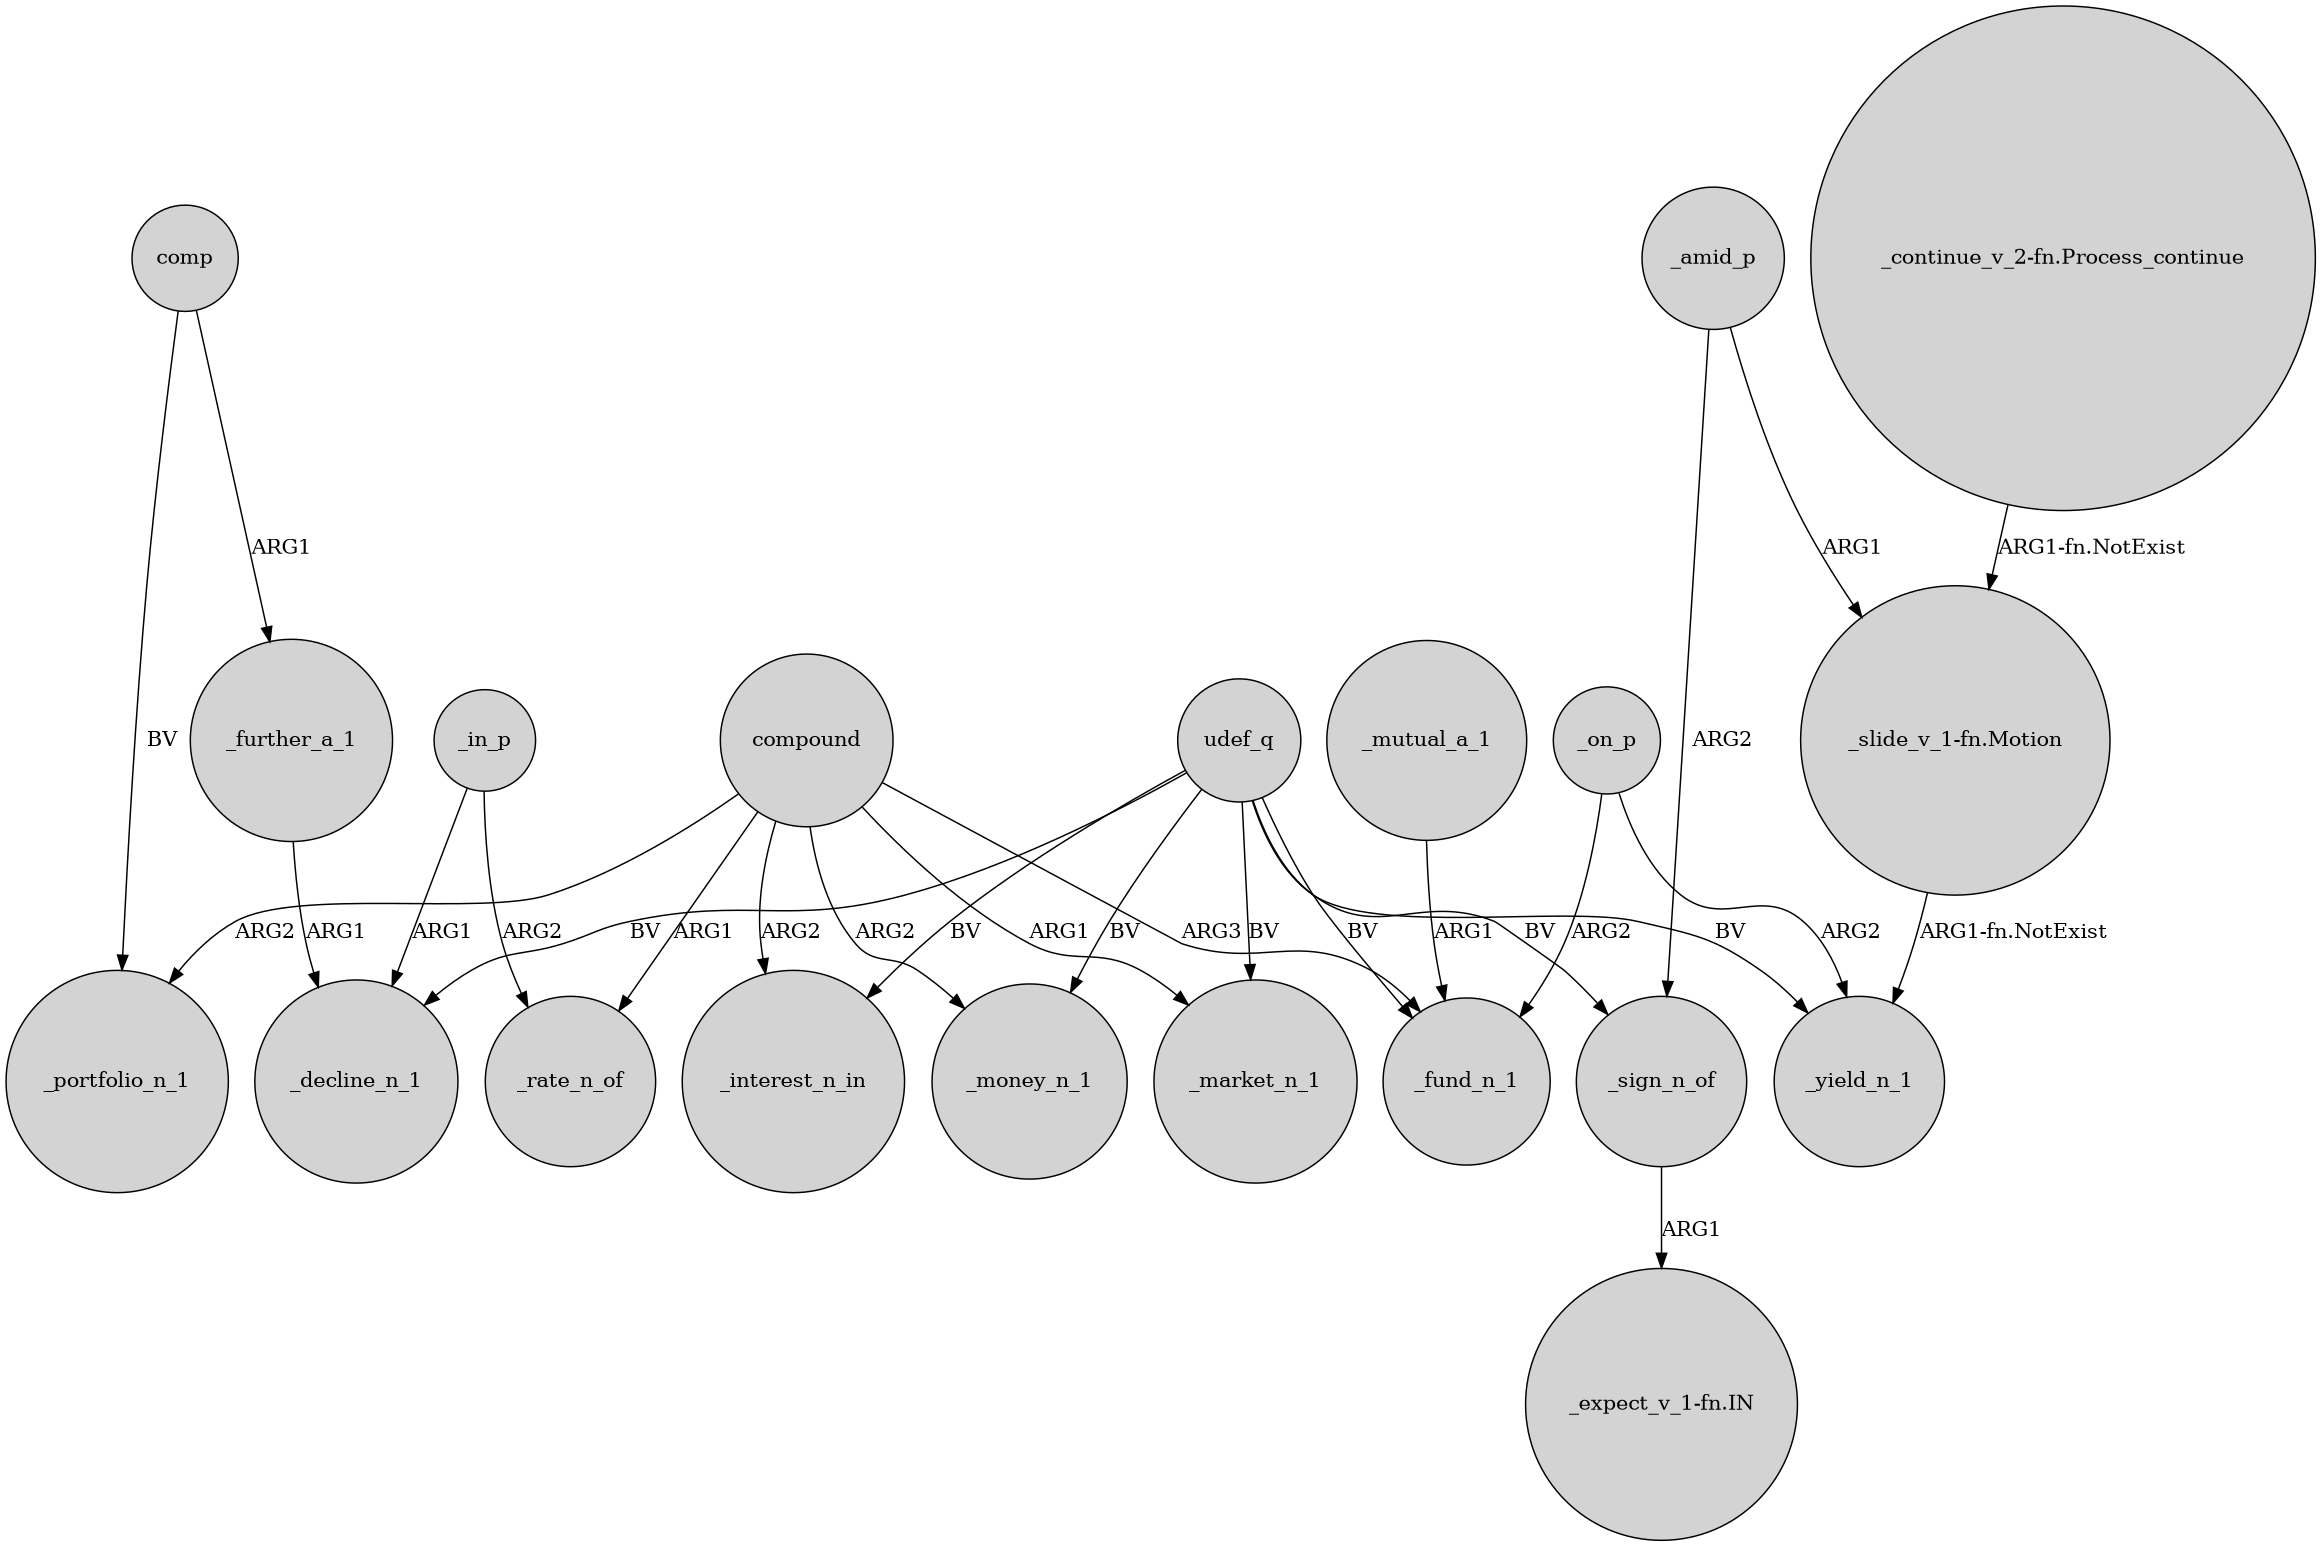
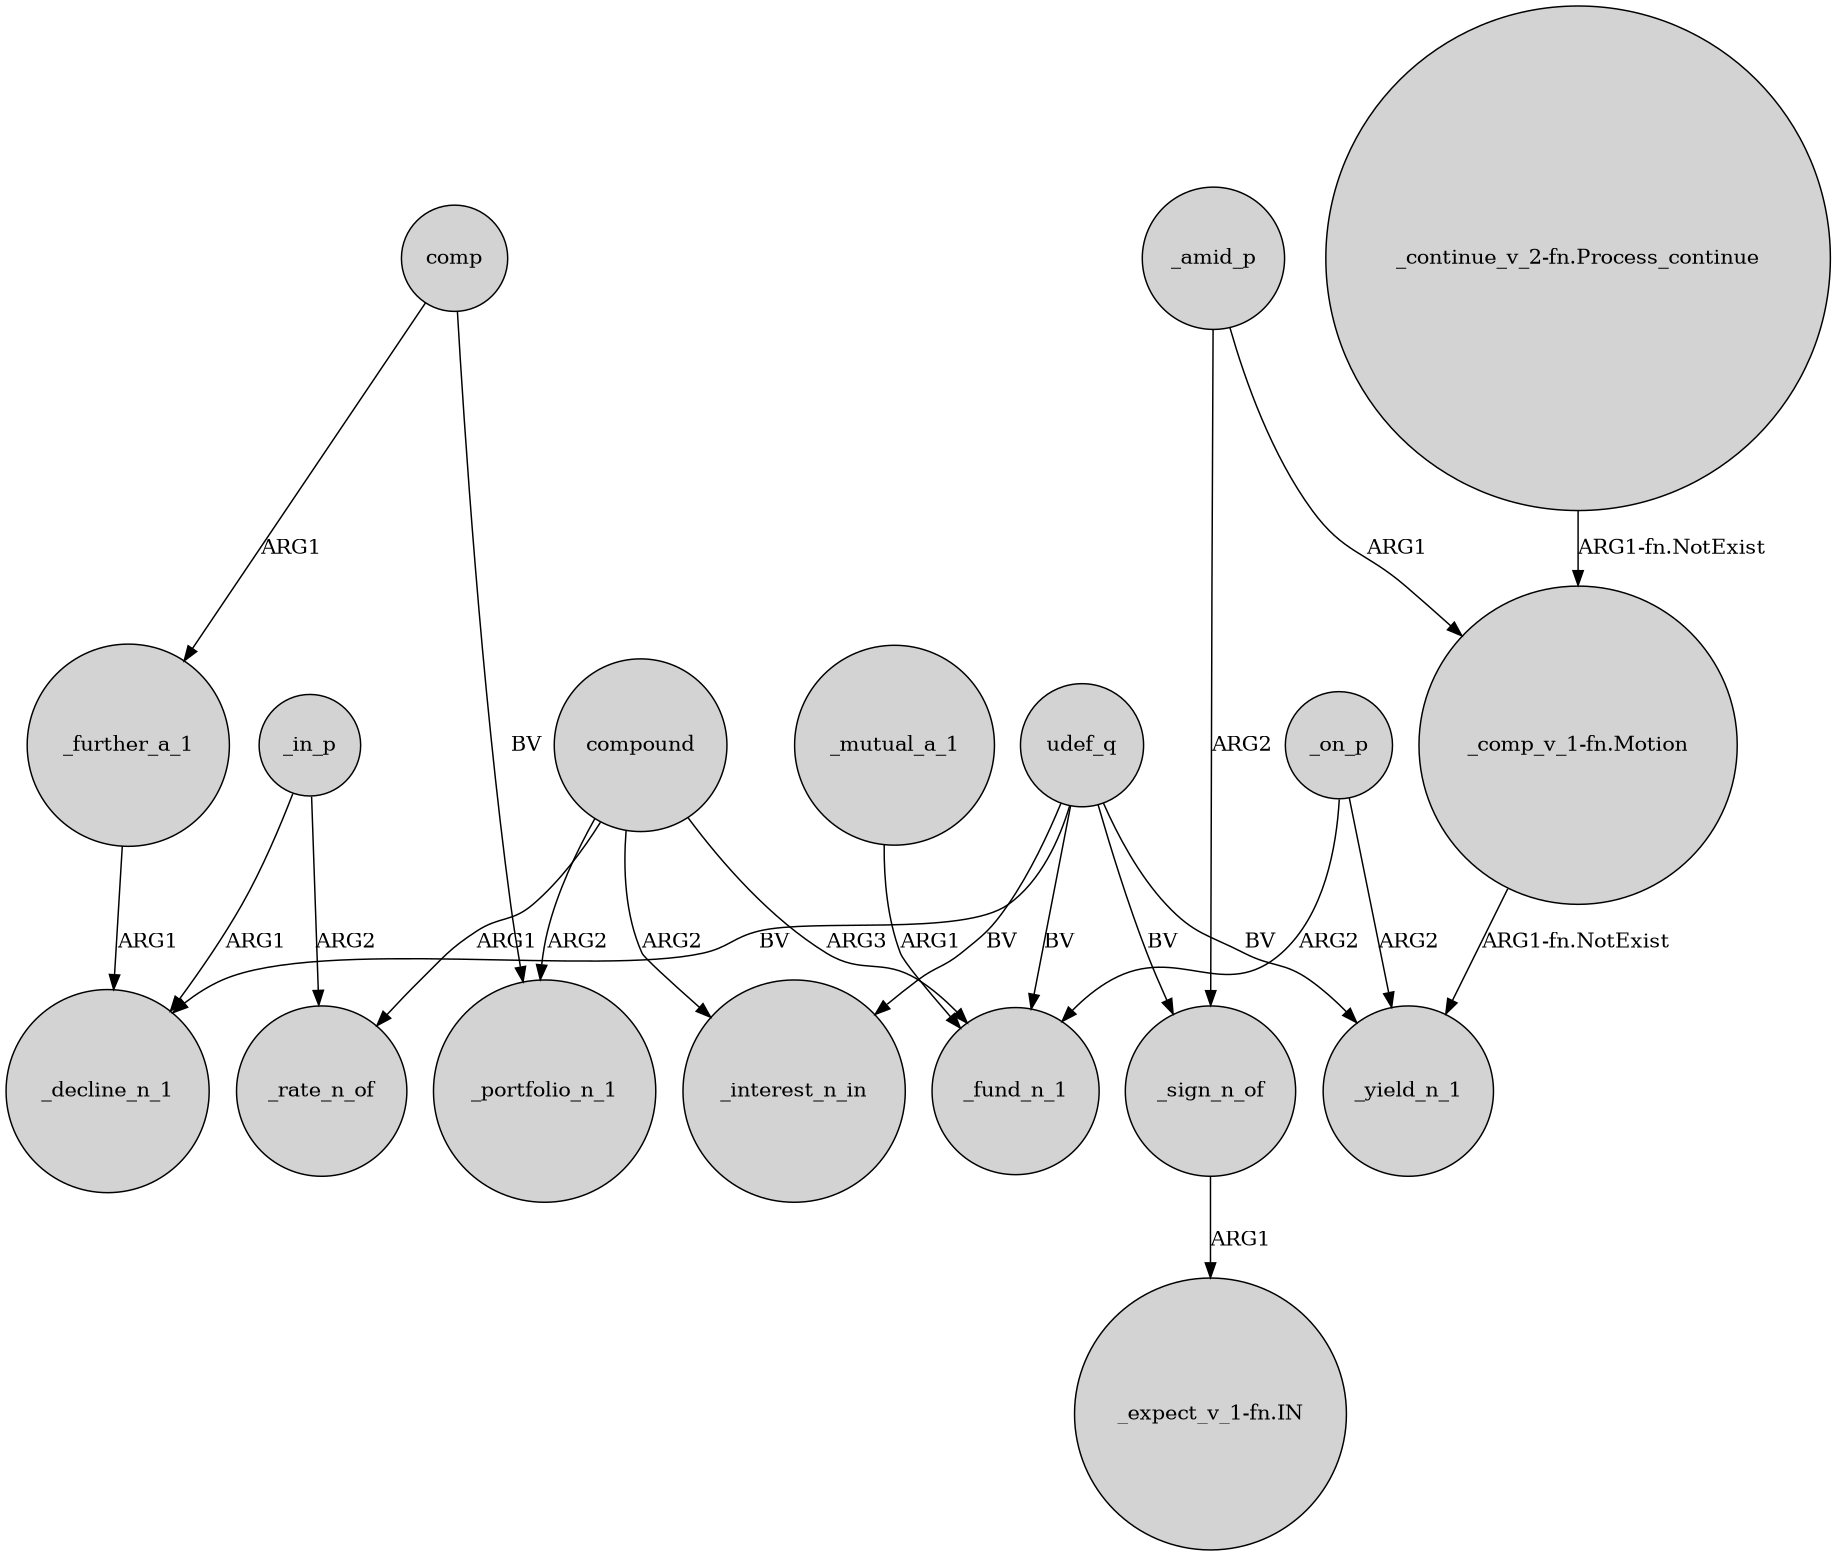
(1955, 740) -> (1578, 745)
(1030, 1081) -> none
(1256, 1081) -> none
